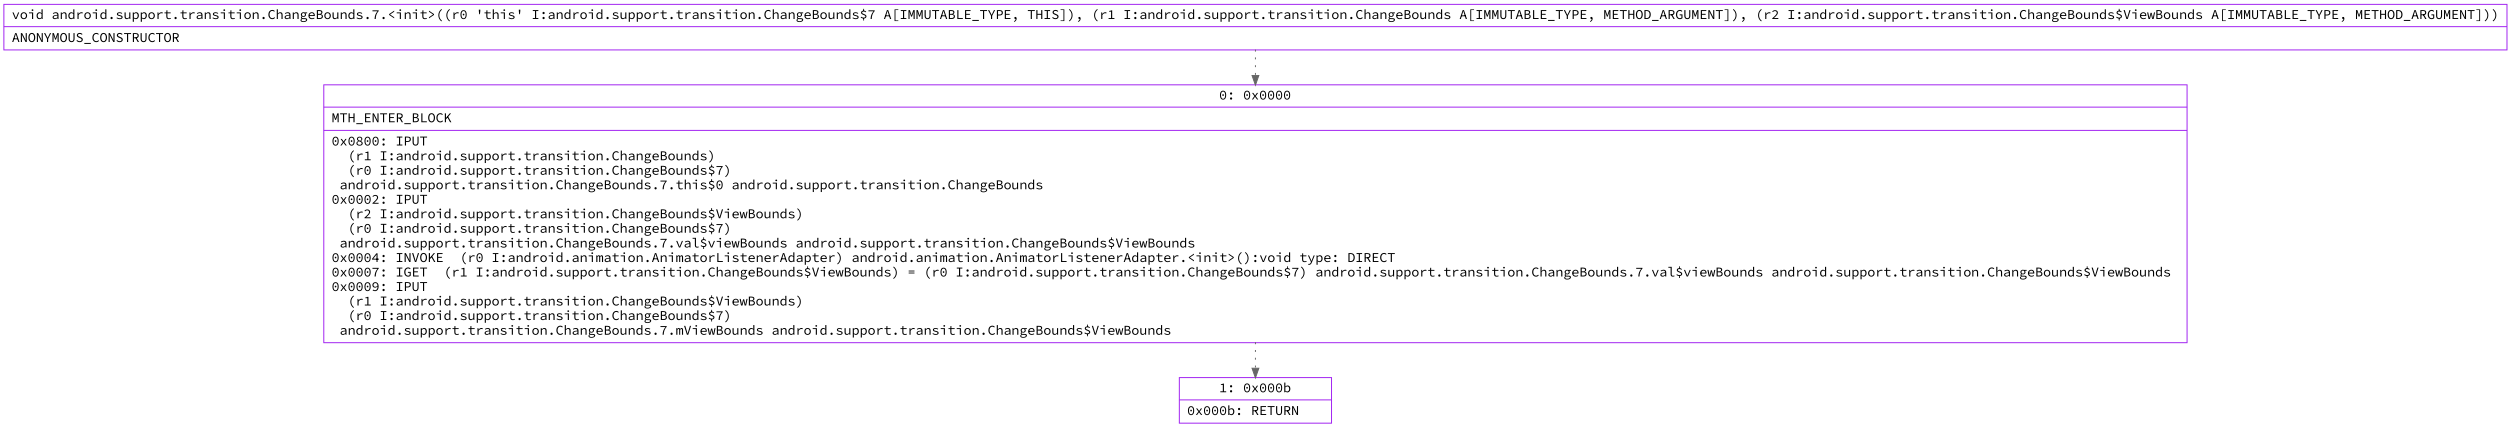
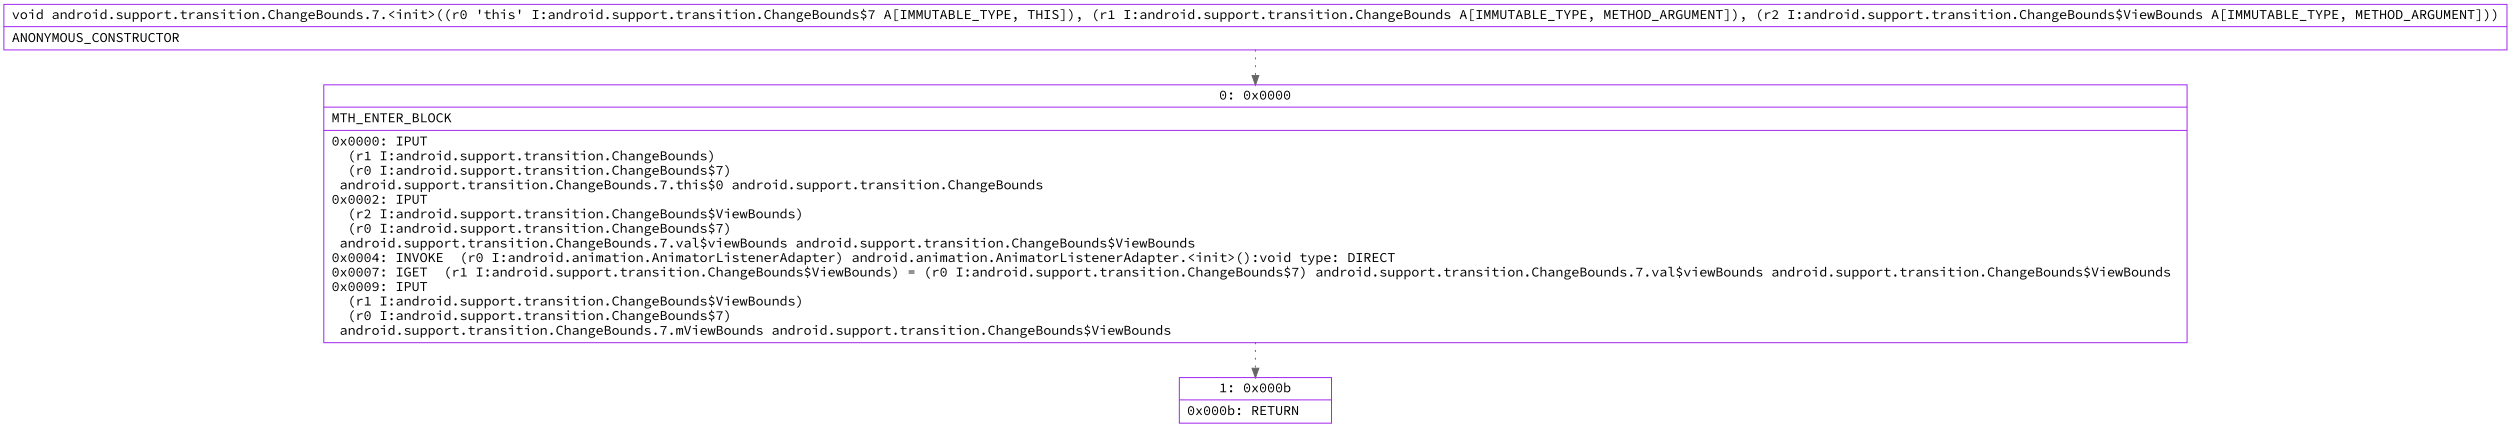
(388, 142) -> (388, 142)
